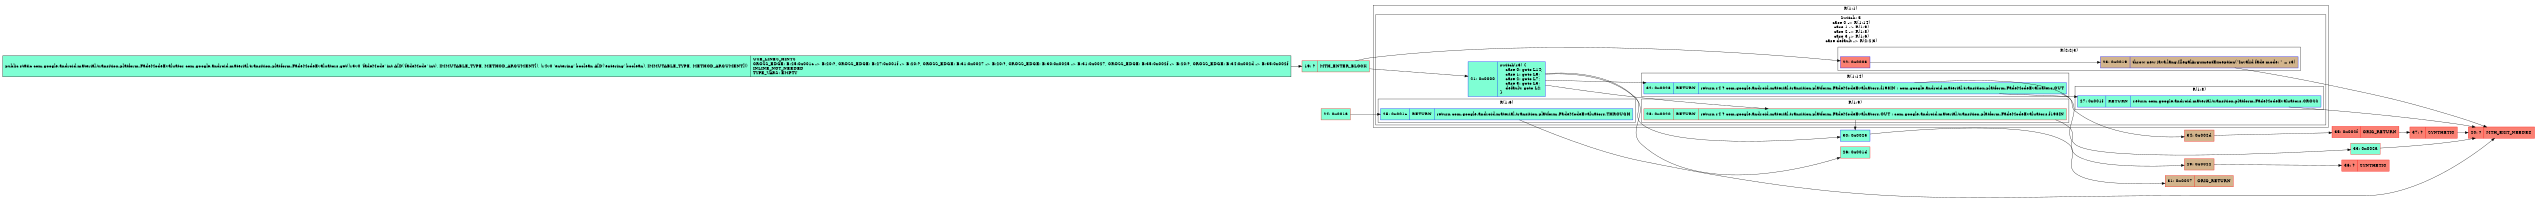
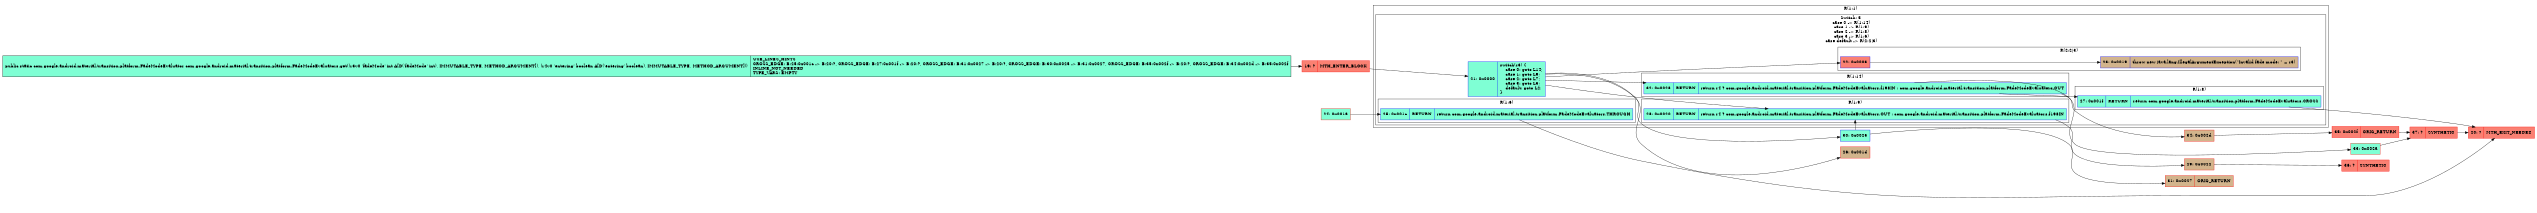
(1596, 48) -> (1691, 69)
(1336, 66) -> (1336, 66)
(2361, 92) -> none
(1855, 114) -> (1855, 114)
(1855, 123) -> (1855, 127)
(2426, 145) -> (2394, 142)
(1855, 152) -> (1855, 152)
